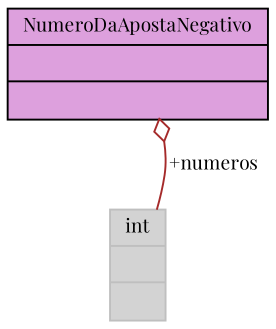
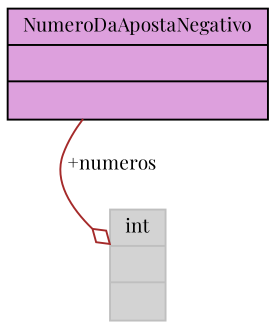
(164, 176) -> (61, 176)
